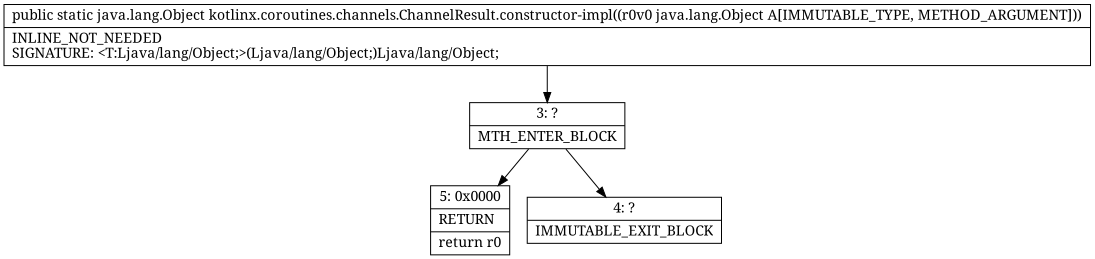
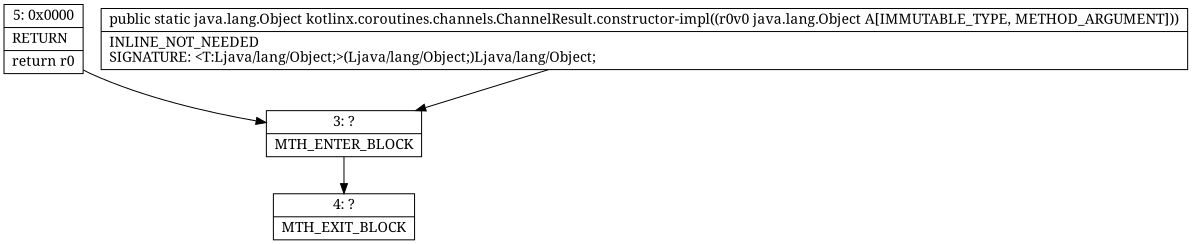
(517, 163) -> (168, 101)
(624, 231) -> (344, 228)
